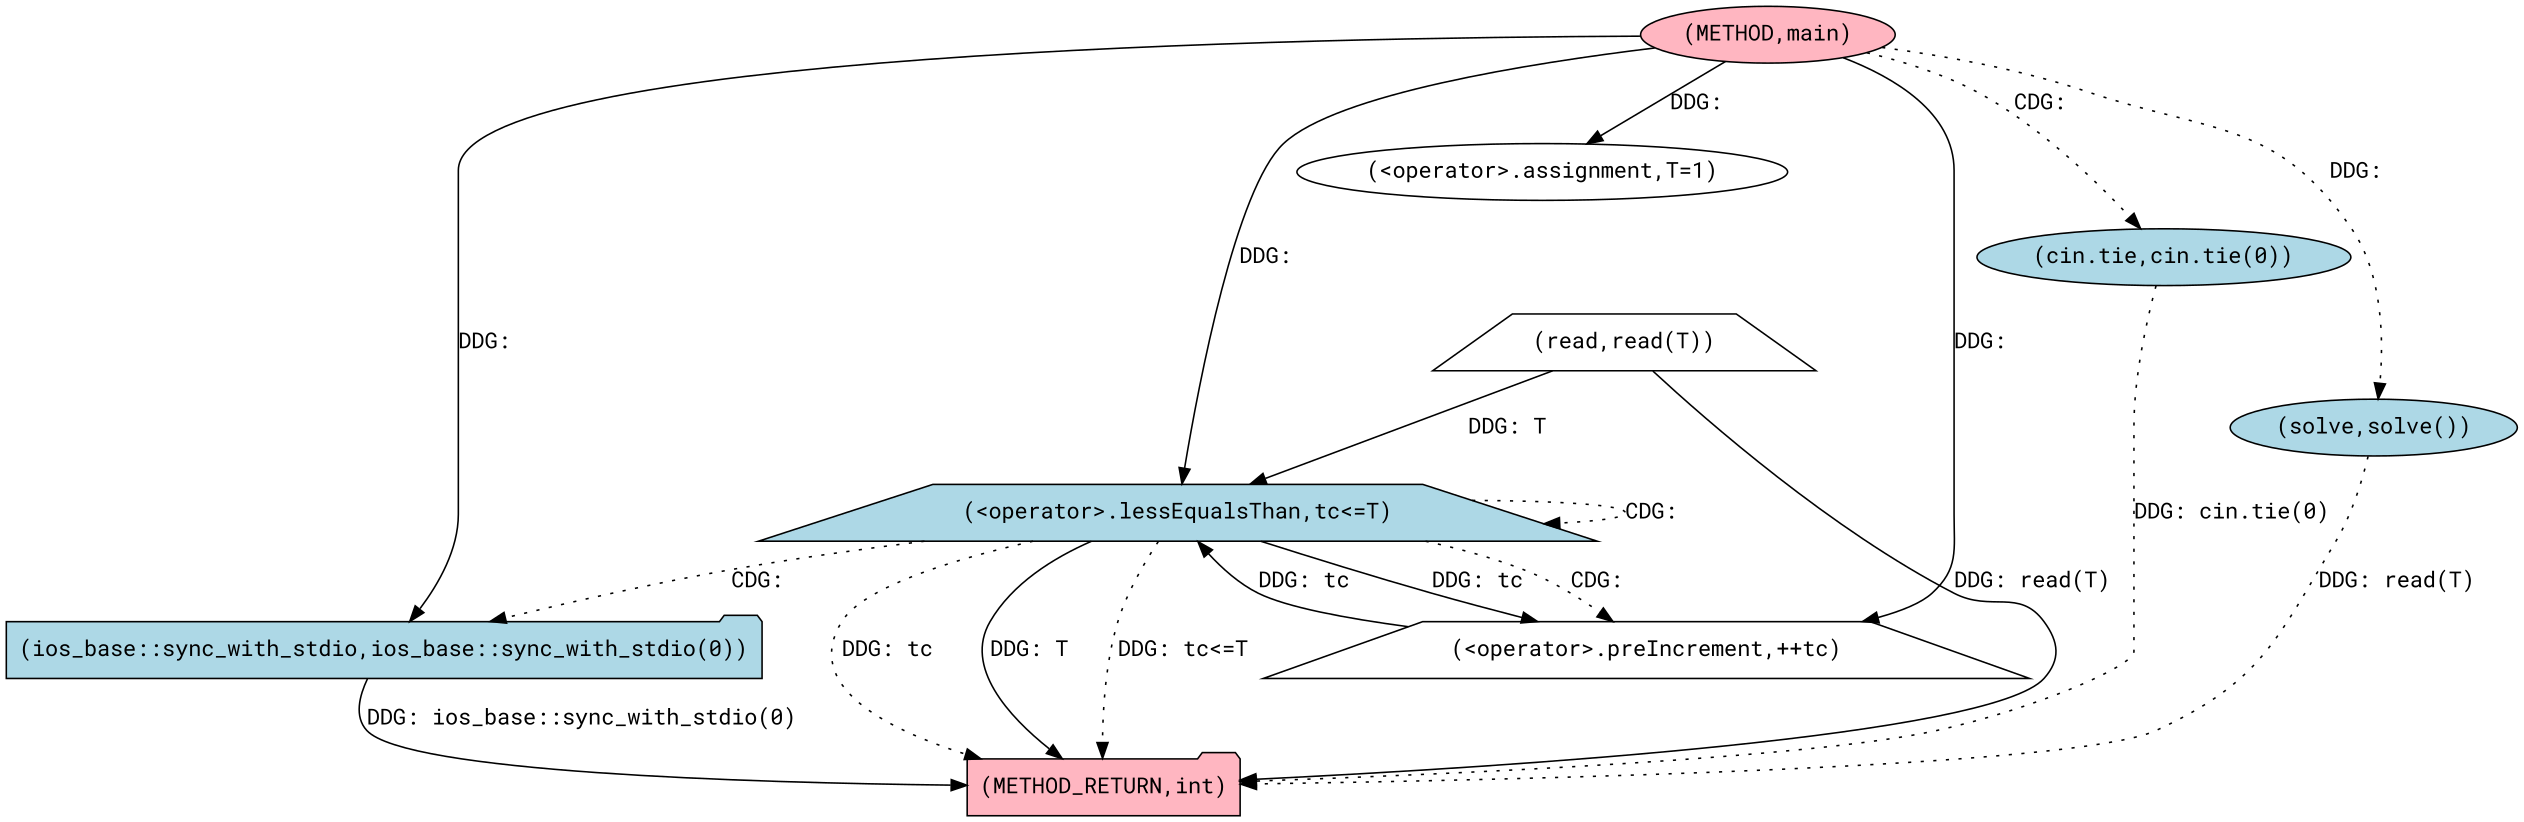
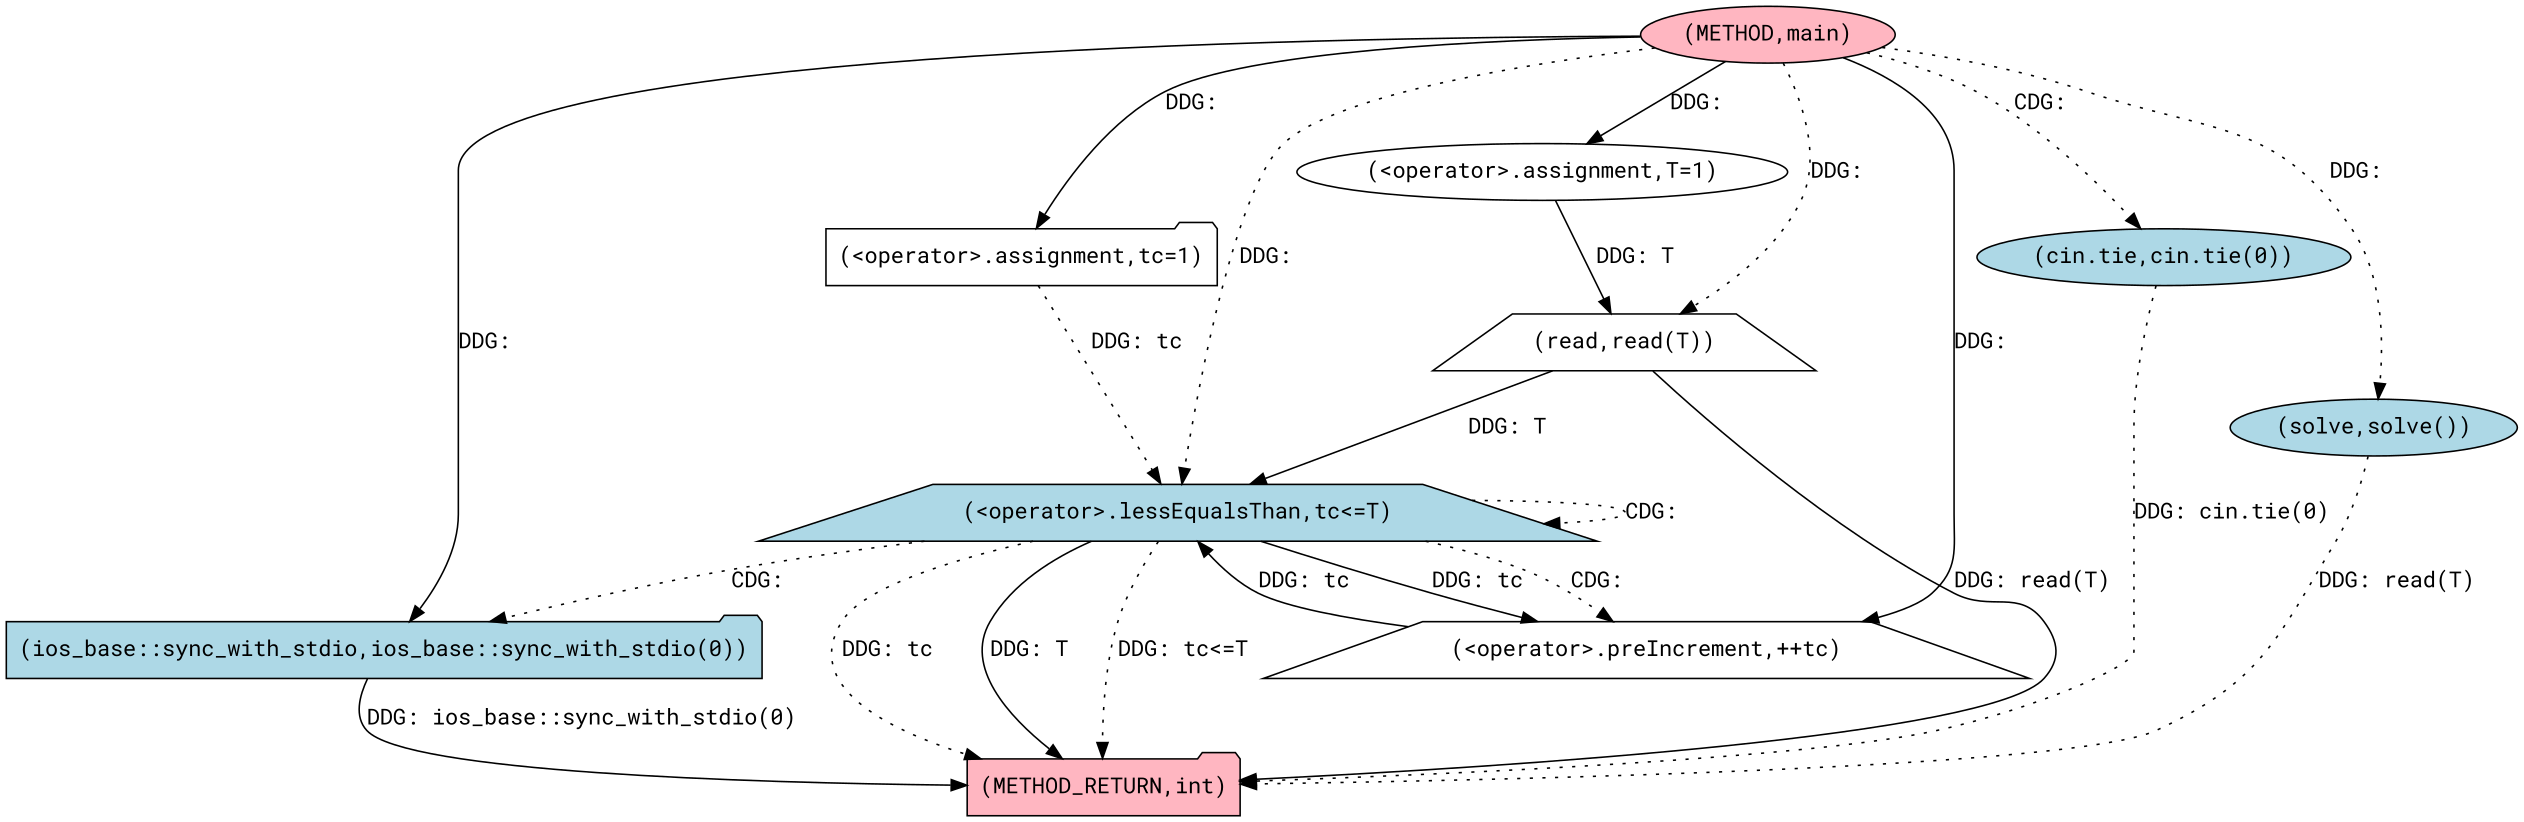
(1302, 131) -> (1302, 131)
none -> (1799, 204)
none -> (1580, 250)
none -> (1022, 257)
